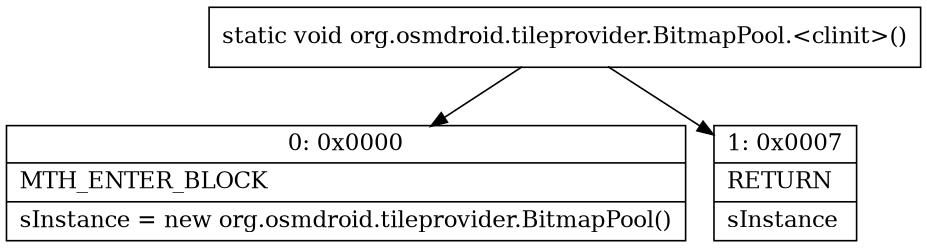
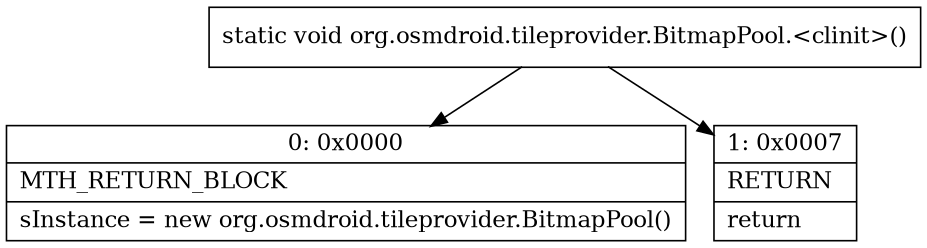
(144, 182) -> (154, 182)
(783, 220) -> (764, 220)
